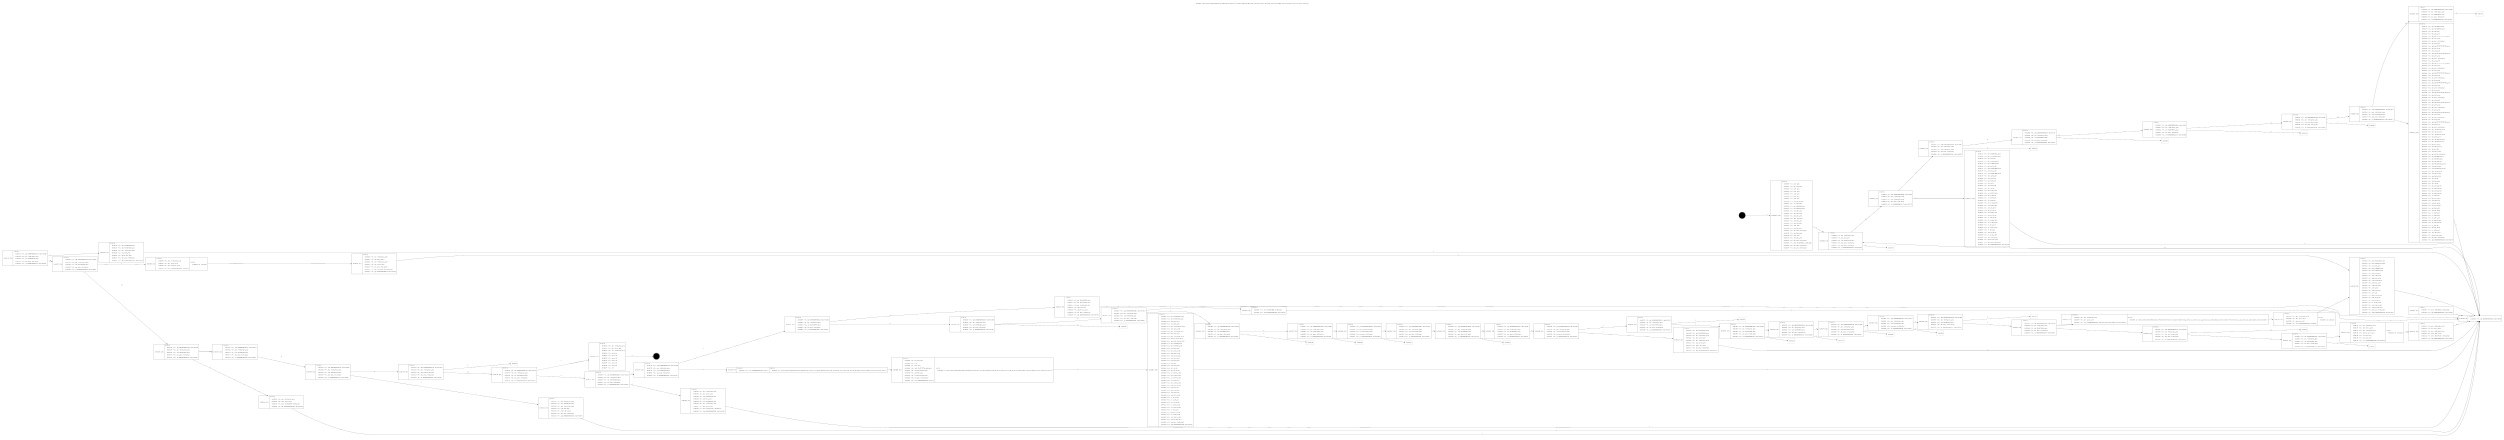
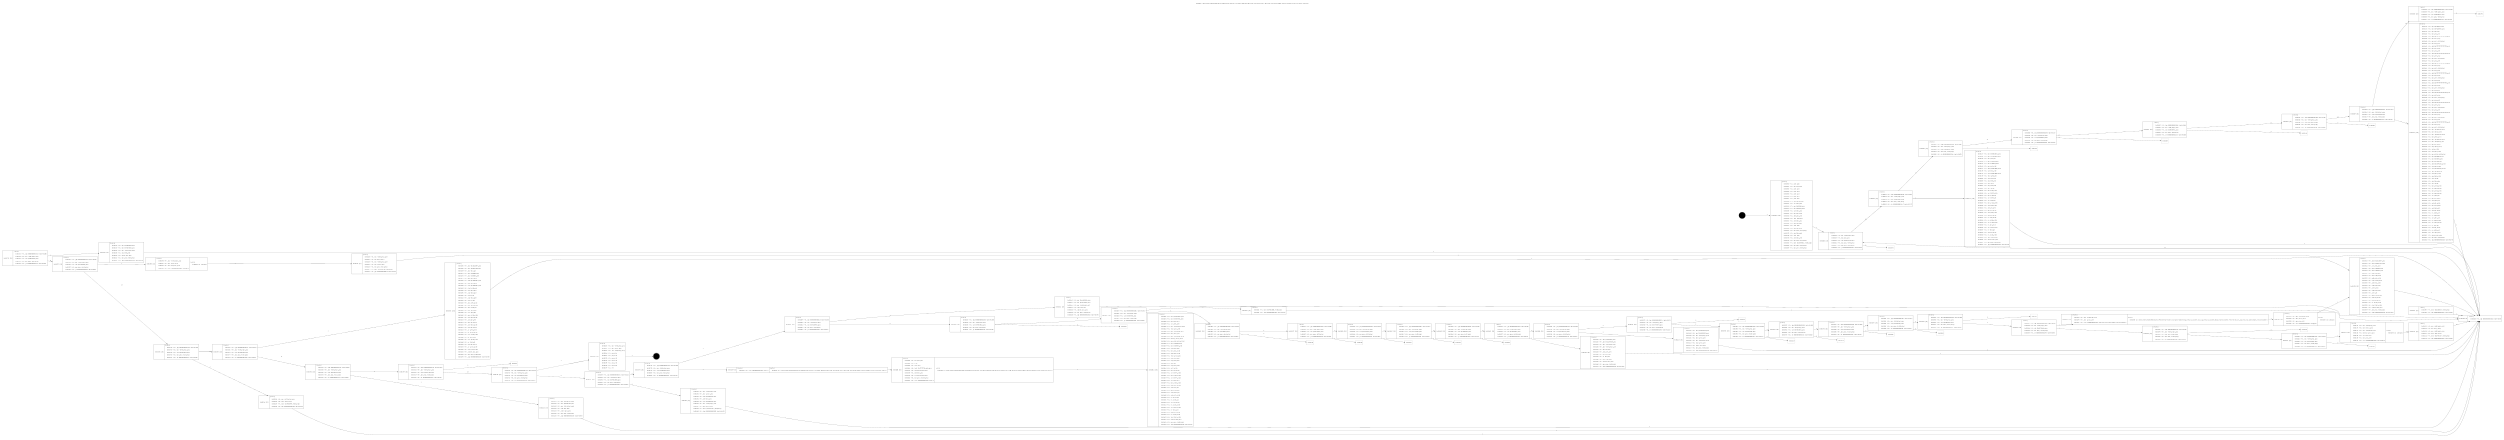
none -> (467, 311)
none -> (1458, 343)
none -> (1603, 352)
